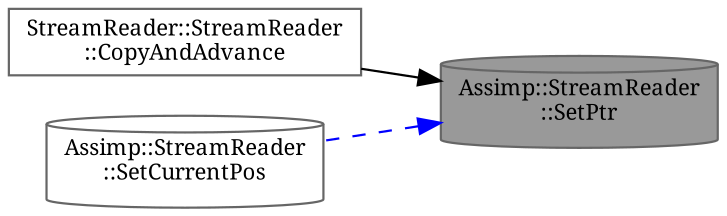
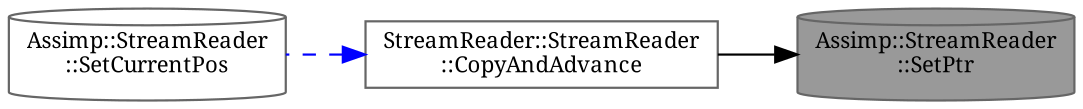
(371, 134) -> (314, 55)
